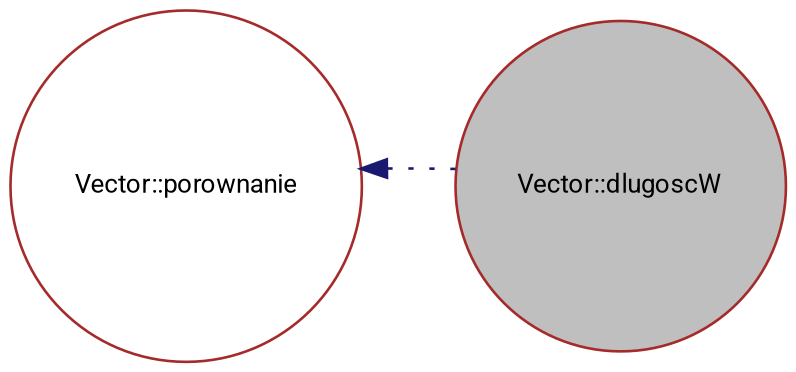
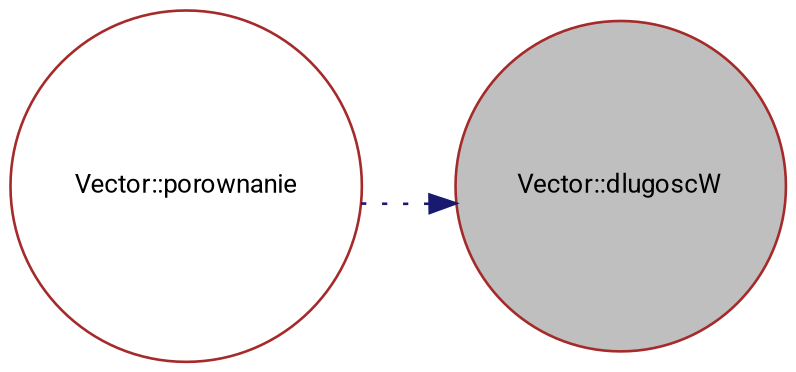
(422, 169) -> (395, 204)
